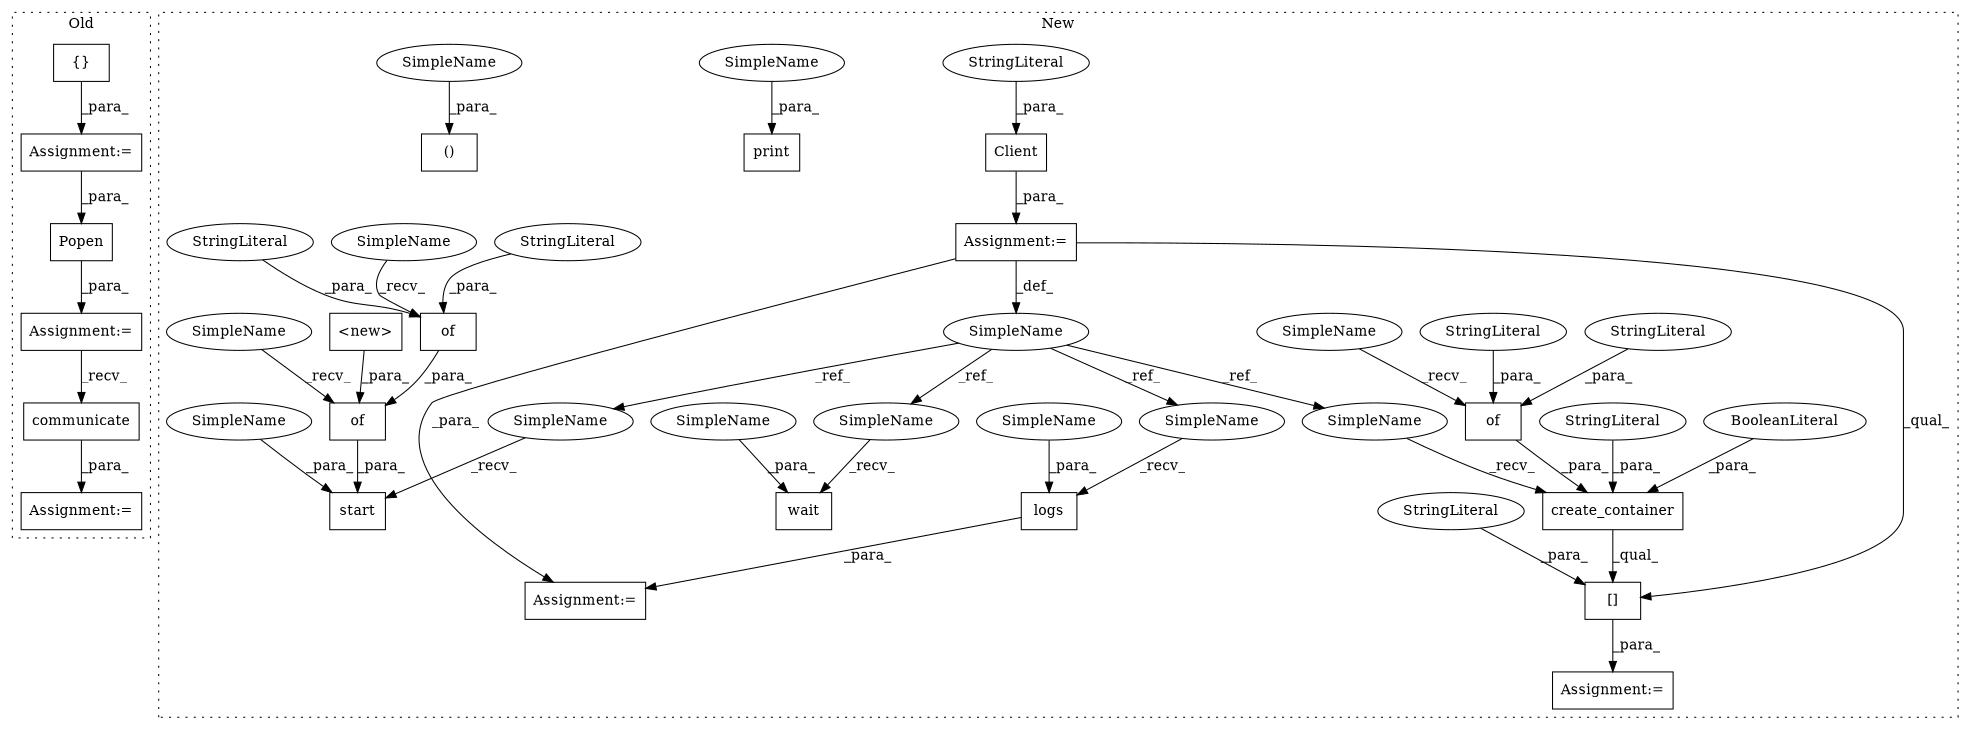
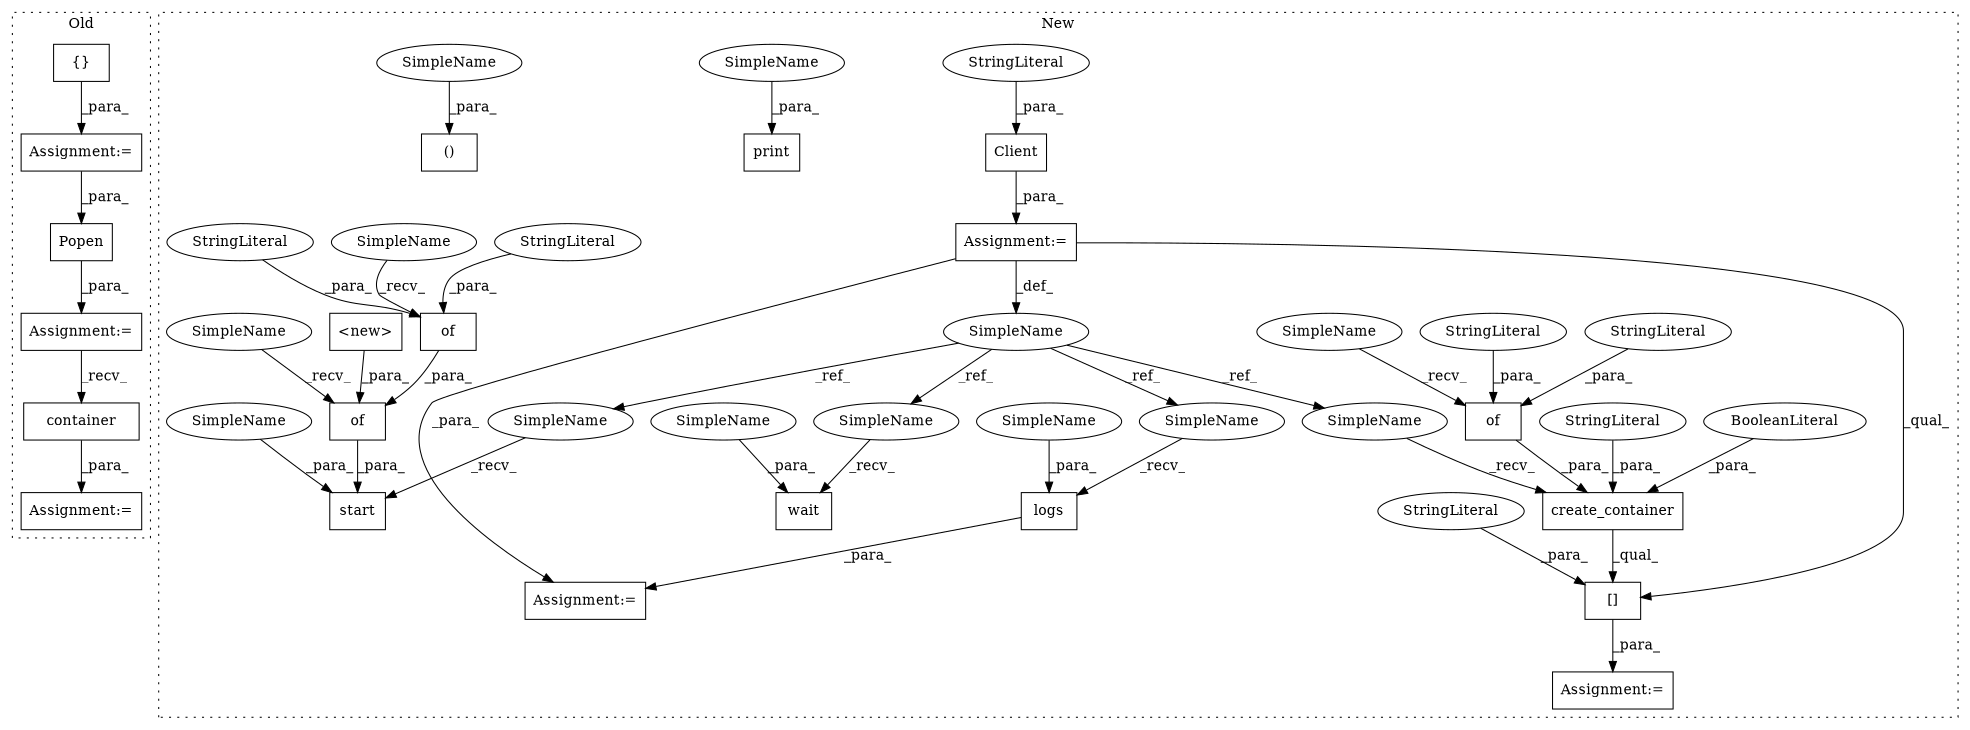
(81, 421) -> (81, 421)
